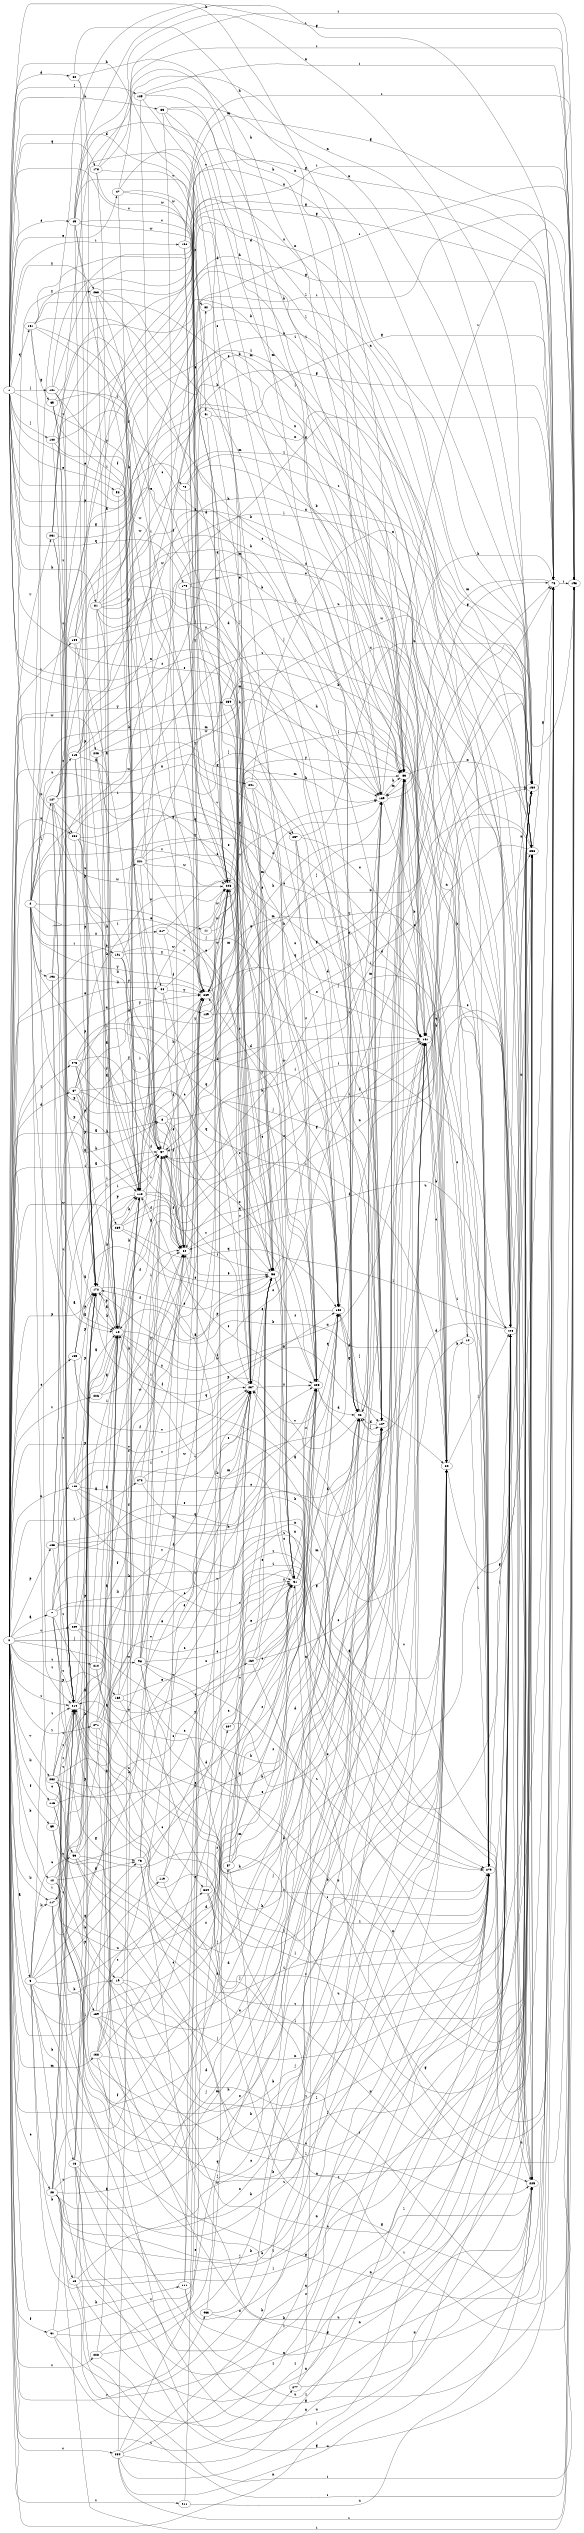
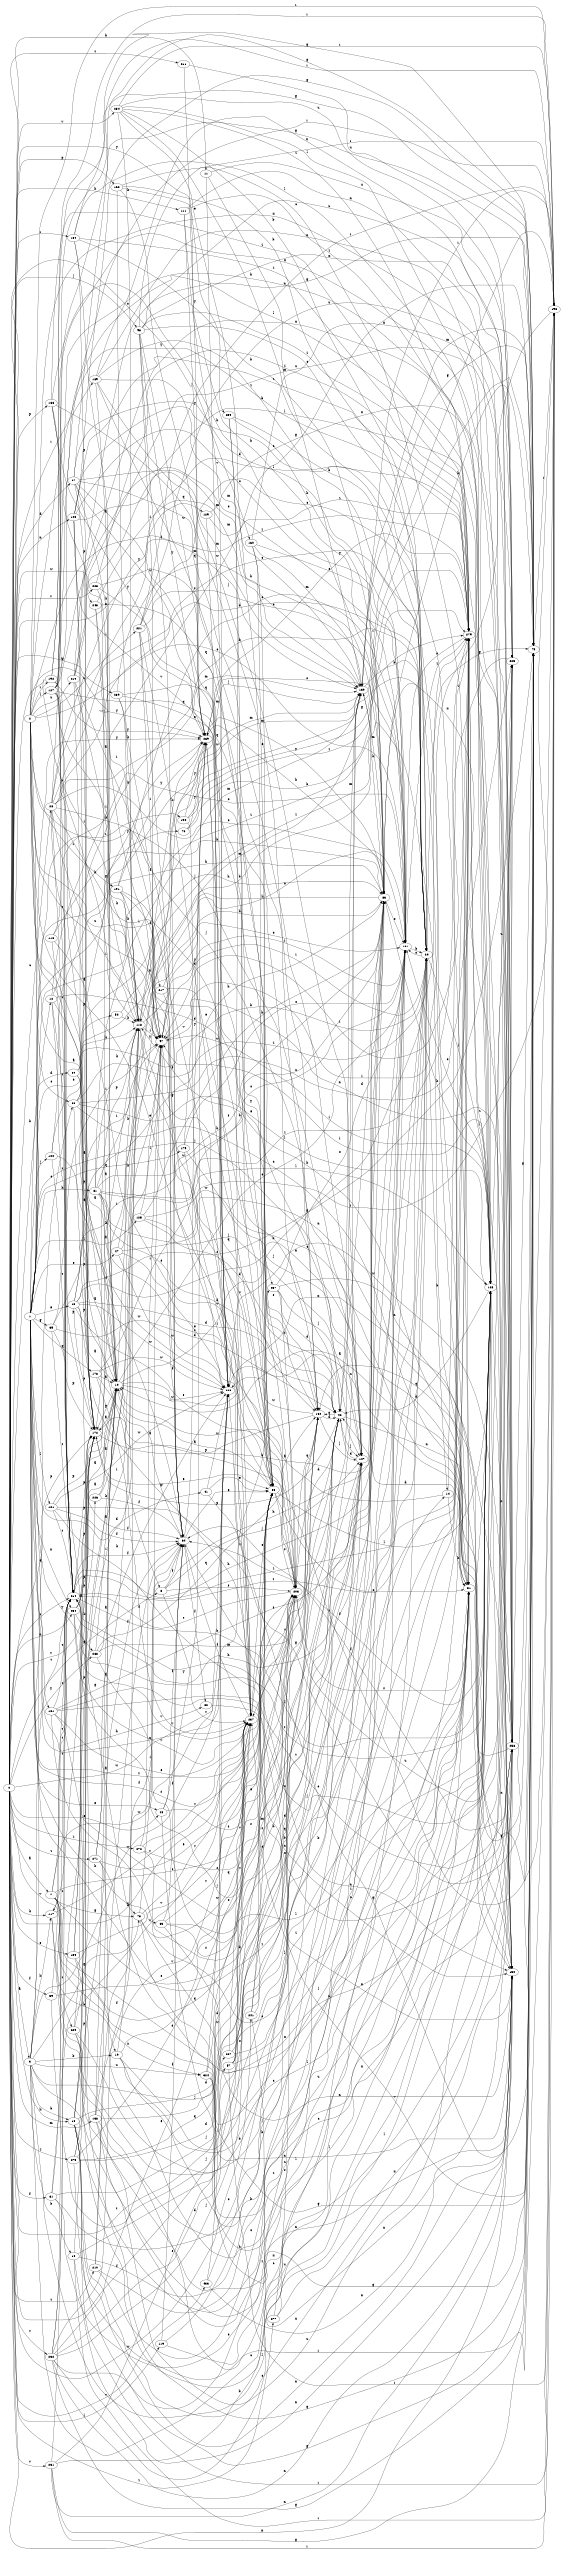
(37, 368) -> (40, 1322)
none -> (473, 963)
(447, 1114) -> (453, 1539)
(283, 1656) -> (230, 1848)
(17, 1725) -> (15, 1968)
